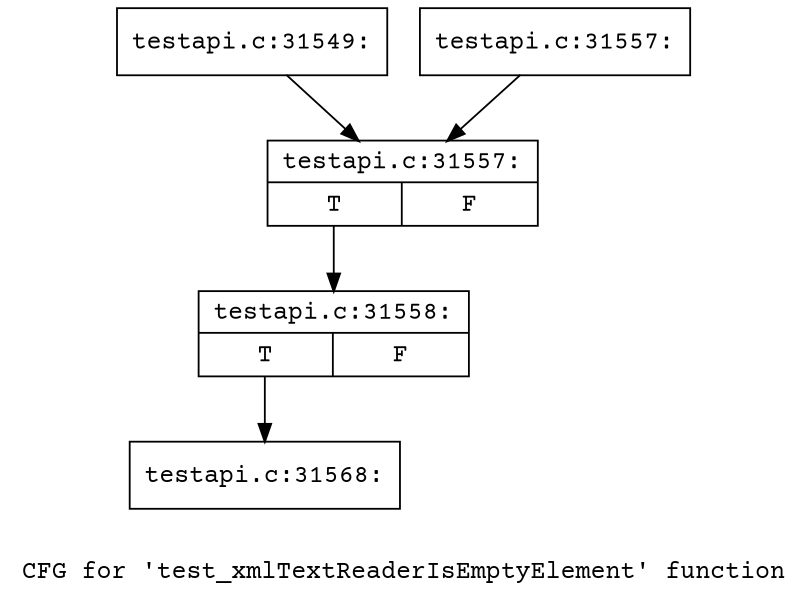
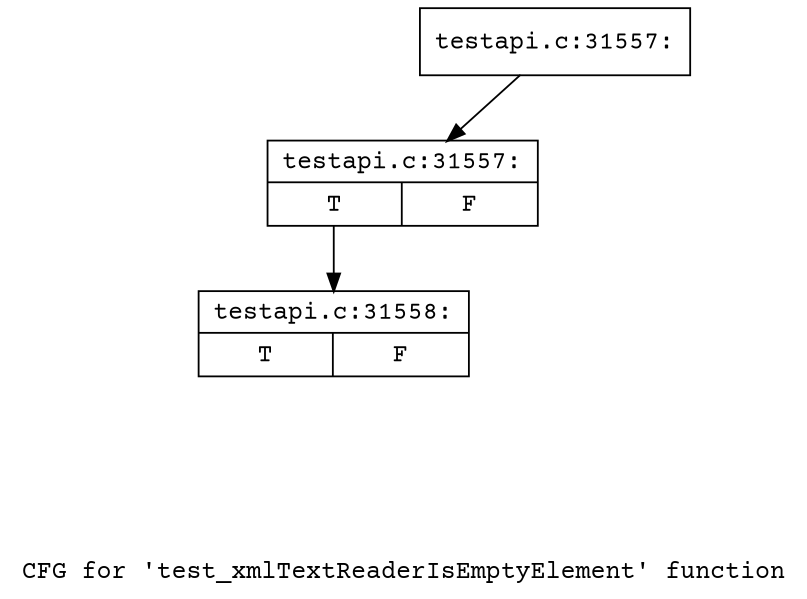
(252, 42) -> none
(265, 475) -> none
